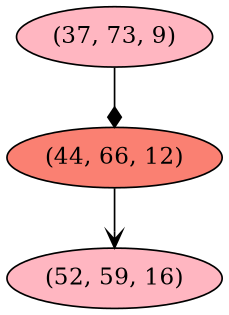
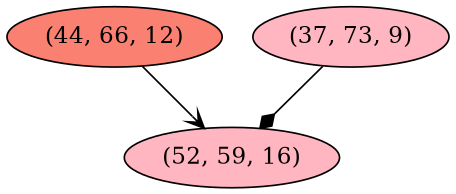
(115, 87) -> (299, 90)
